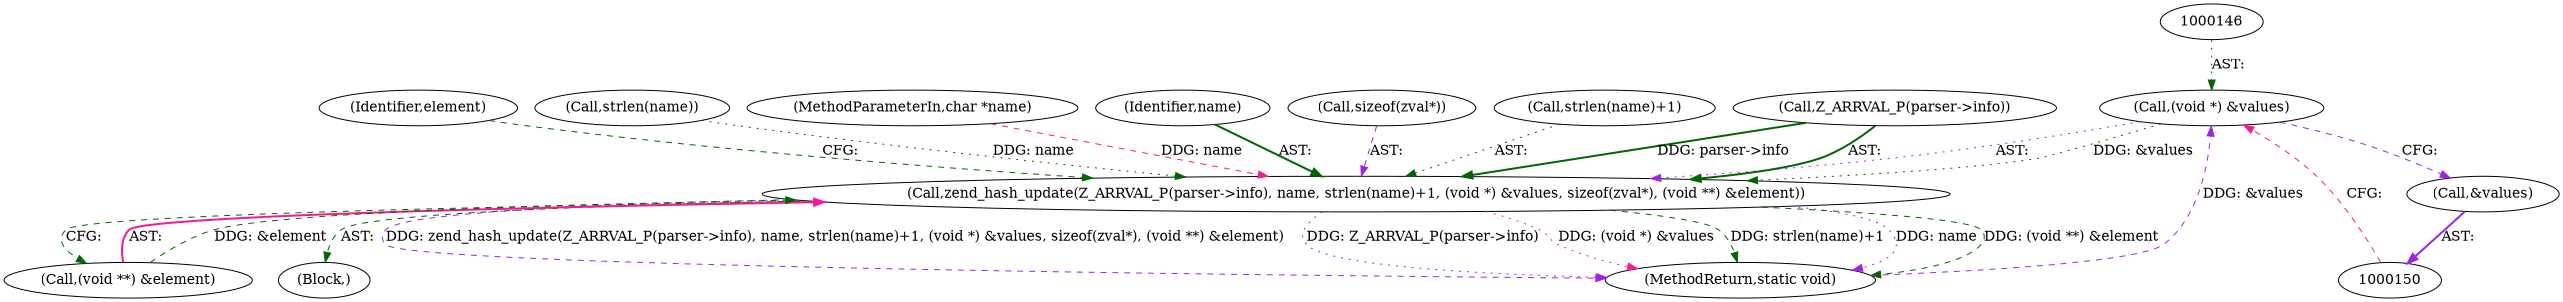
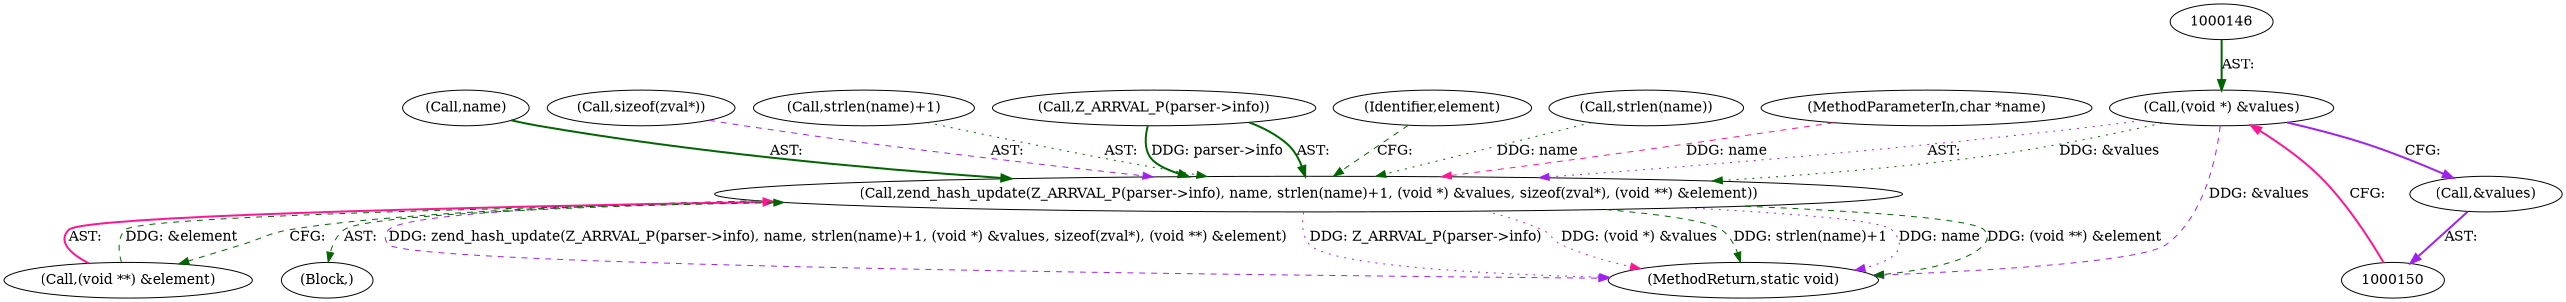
(2212, 60) -> (2222, 60)
(1183, 108) -> (466, 108)
(2362, 144) -> (2367, 144)
(2327, 187) -> (2331, 188)
(2079, 262) -> (2092, 261)
